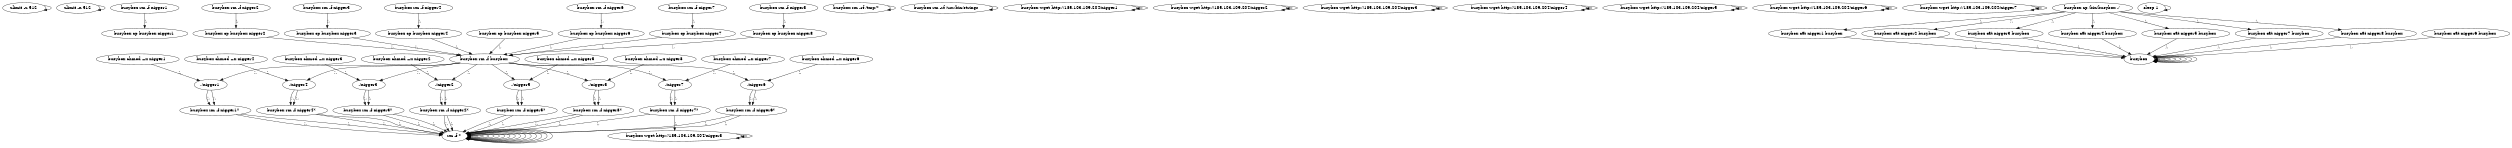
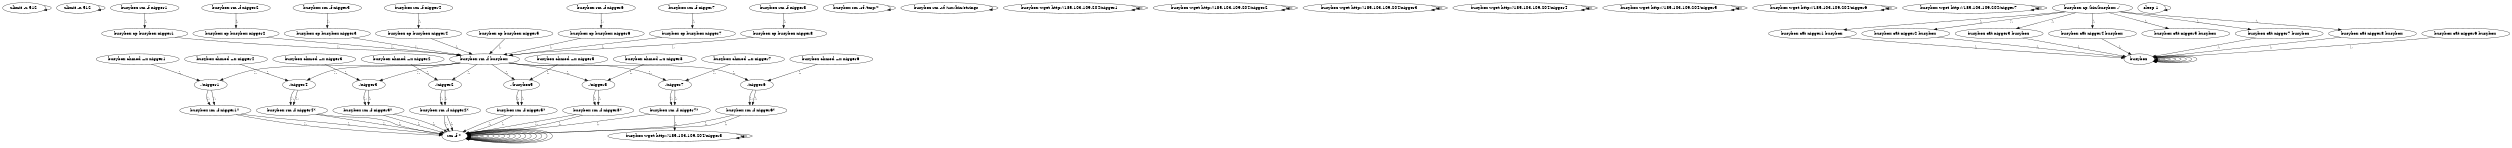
(2163, 46) -> none
none -> (316, 47)
(522, 85) -> (522, 85)
